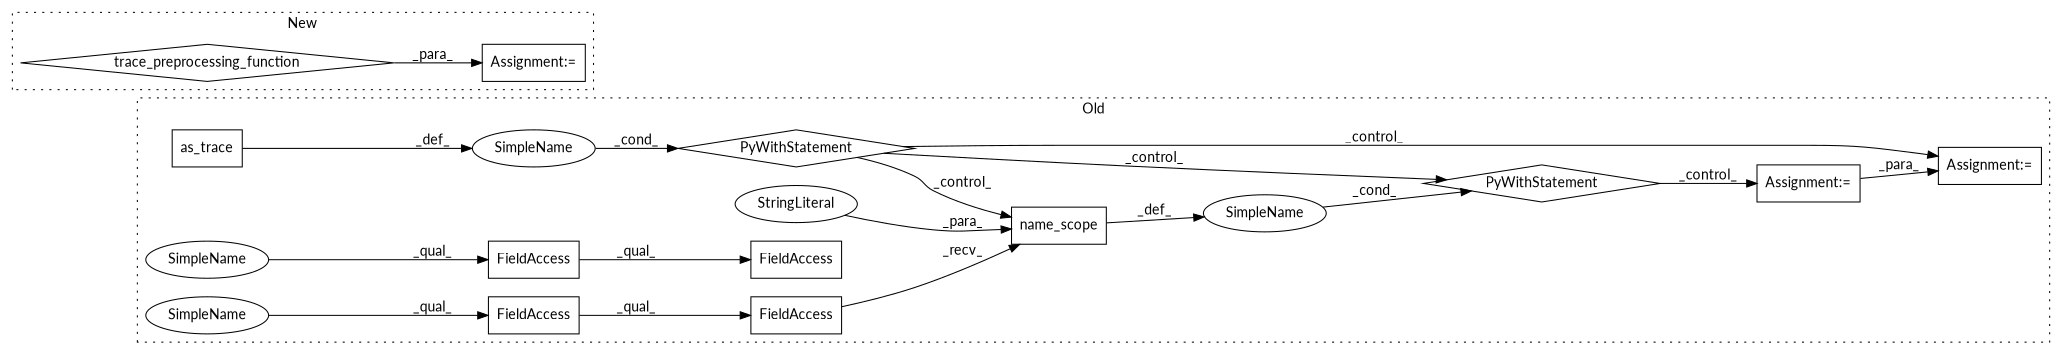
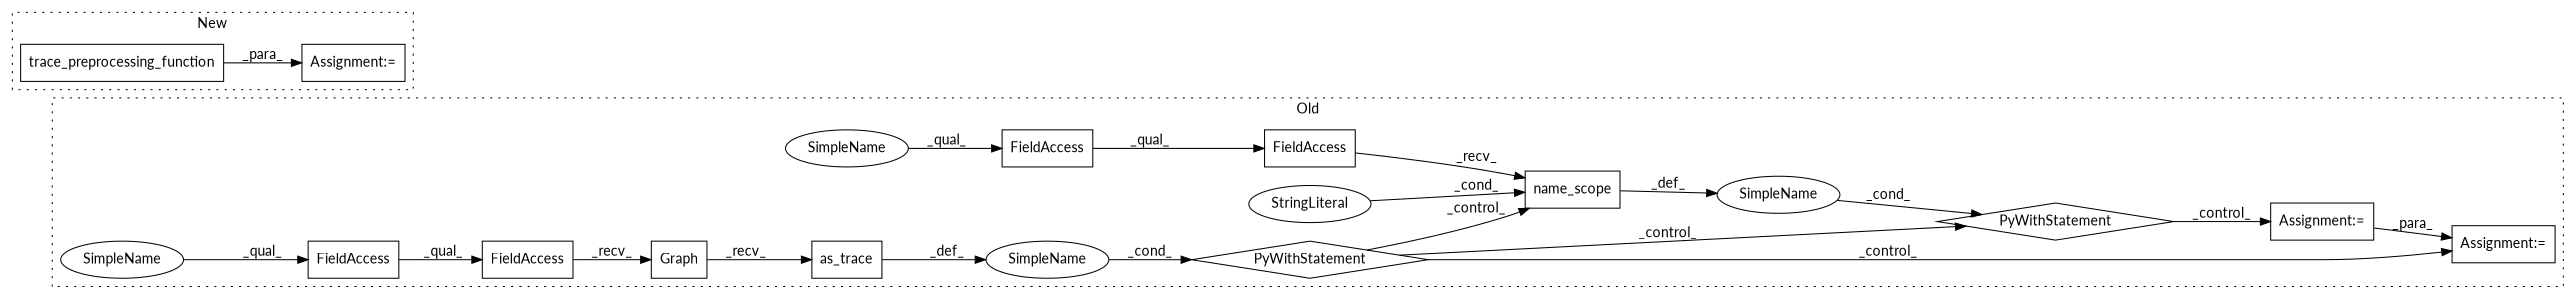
(207, 63) -> (122, 63)
(963, 222) -> (1477, 186)
none -> (679, 260)
